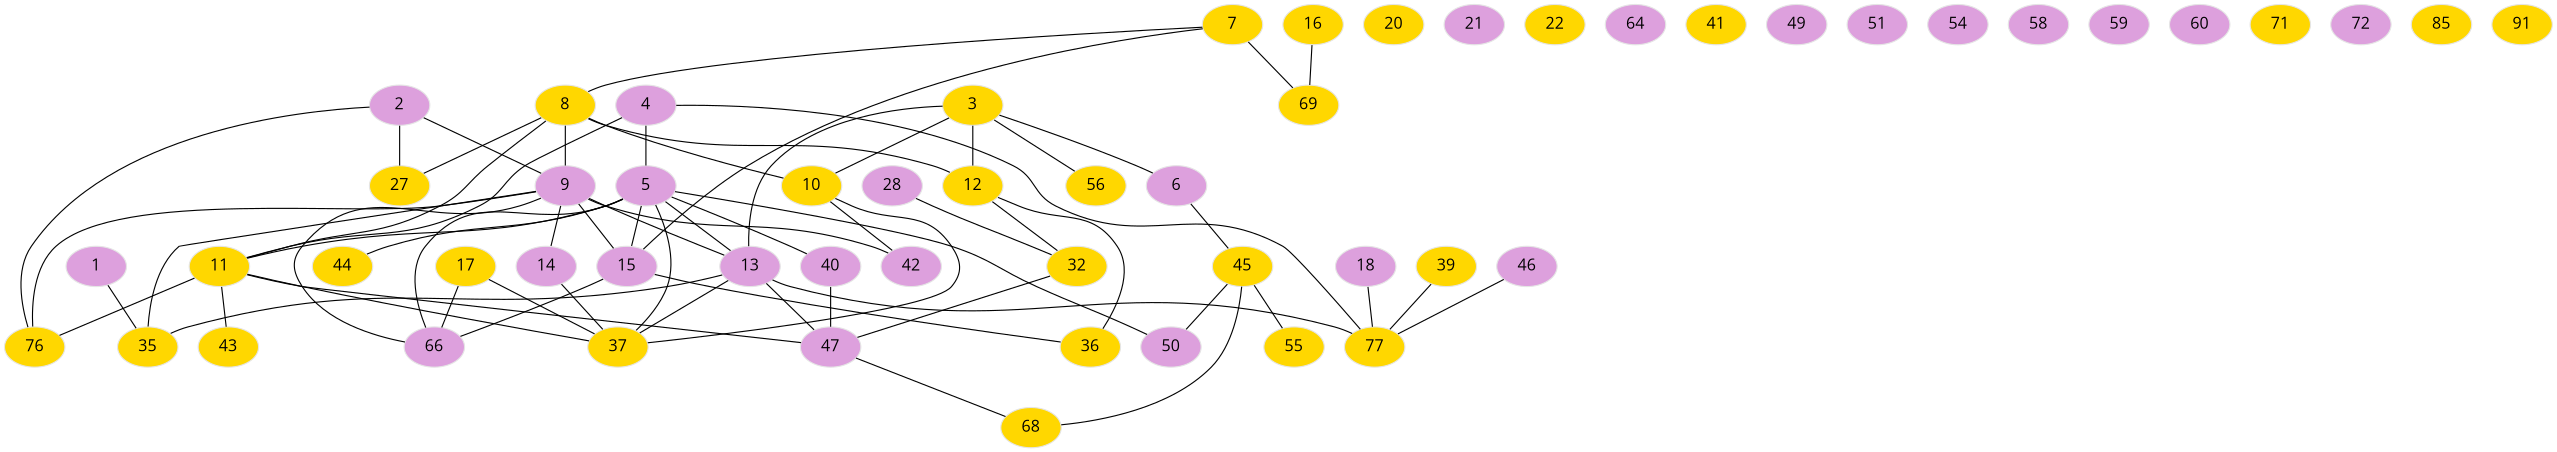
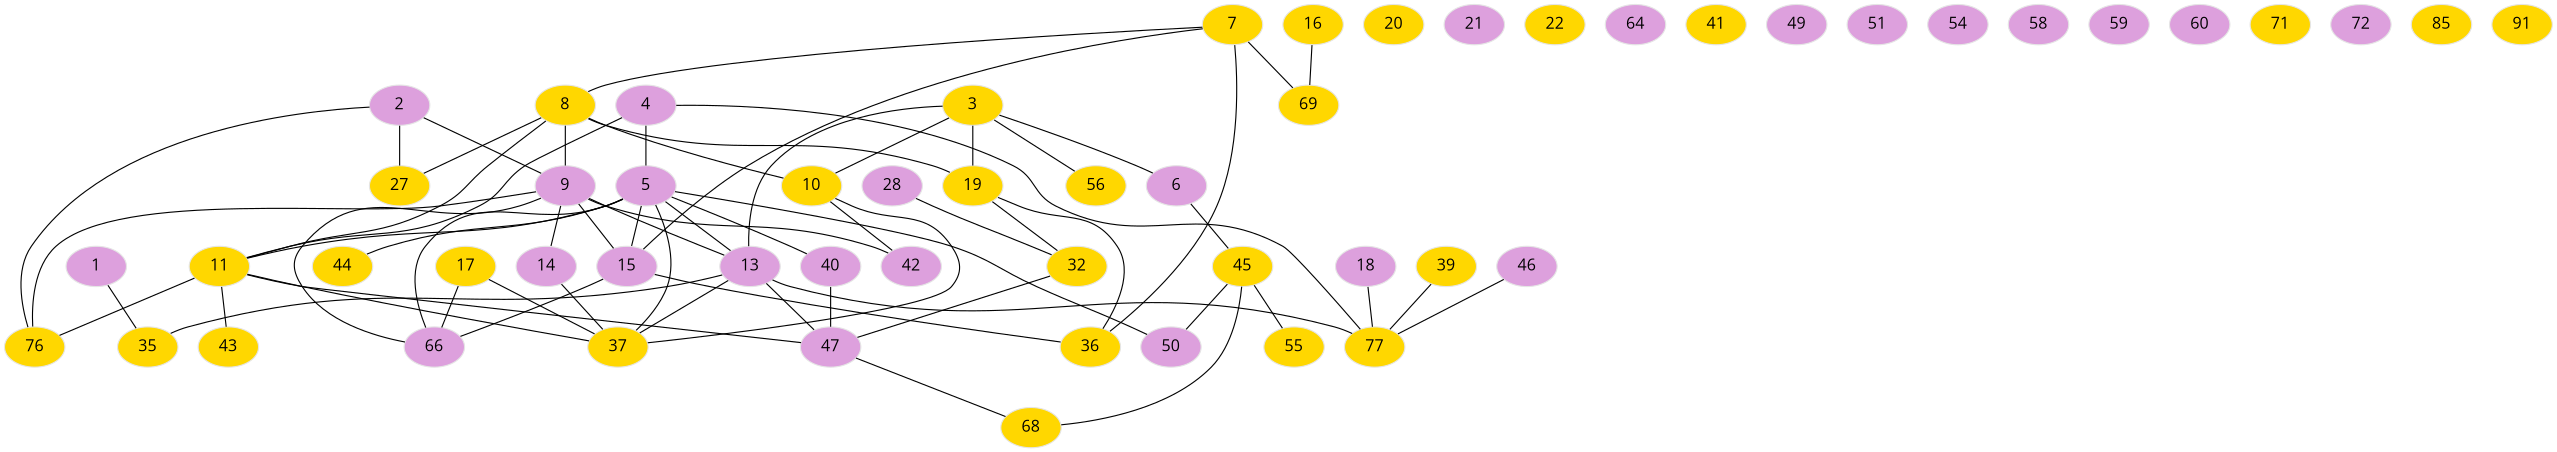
(973, 186) -> (973, 186)
none -> (1216, 207)
(314, 225) -> none
